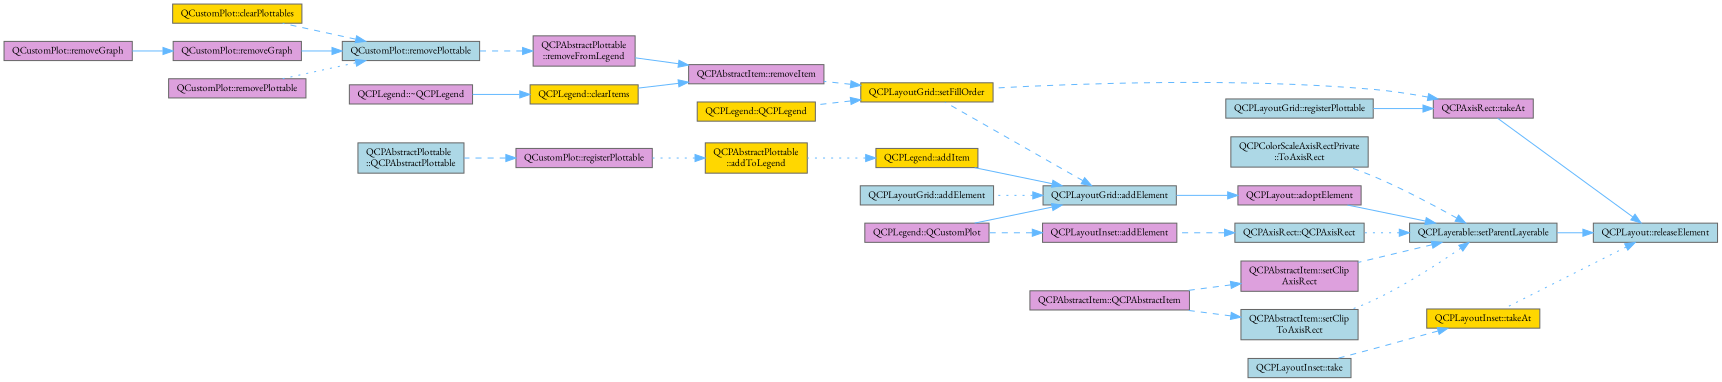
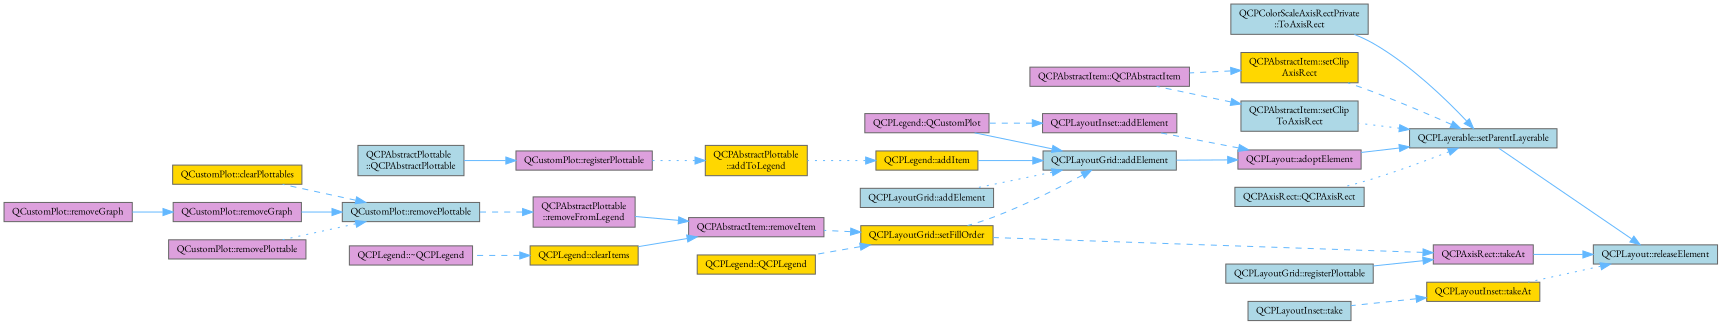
(496, 94) -> (496, 255)
(485, 158) -> (485, 161)
(1404, 190) -> (1415, 72)
(1201, 233) -> (1199, 140)
(1300, 276) -> (1300, 68)
